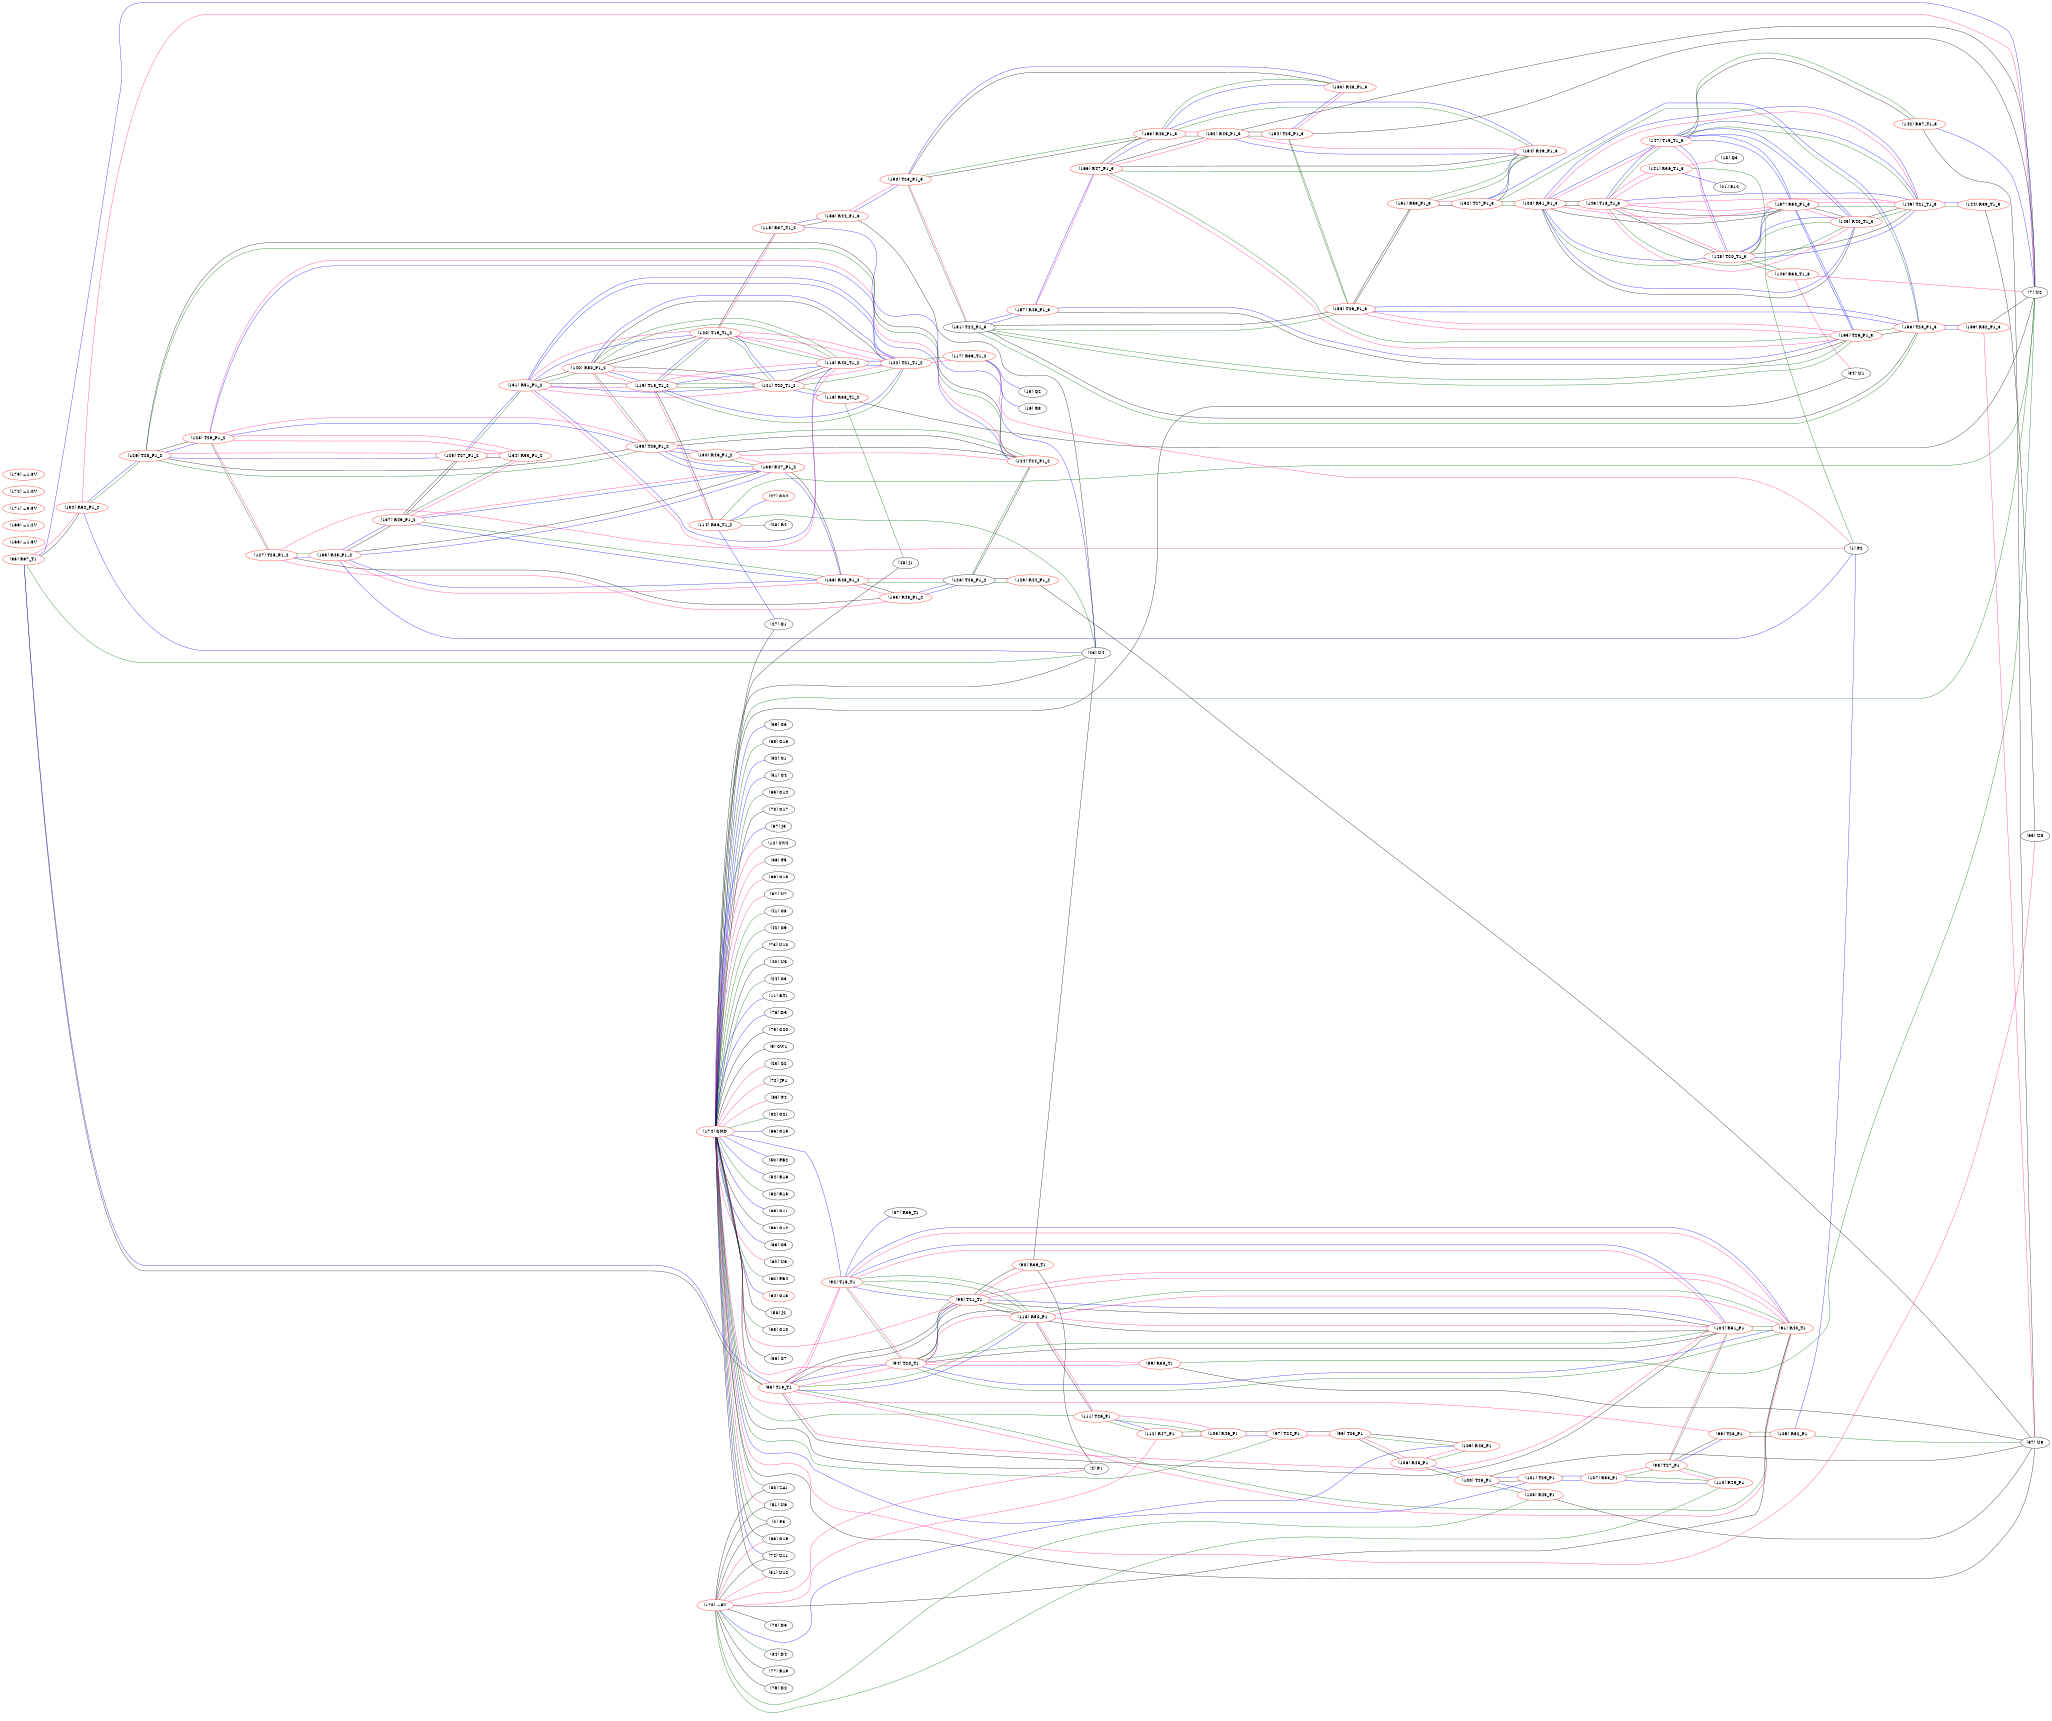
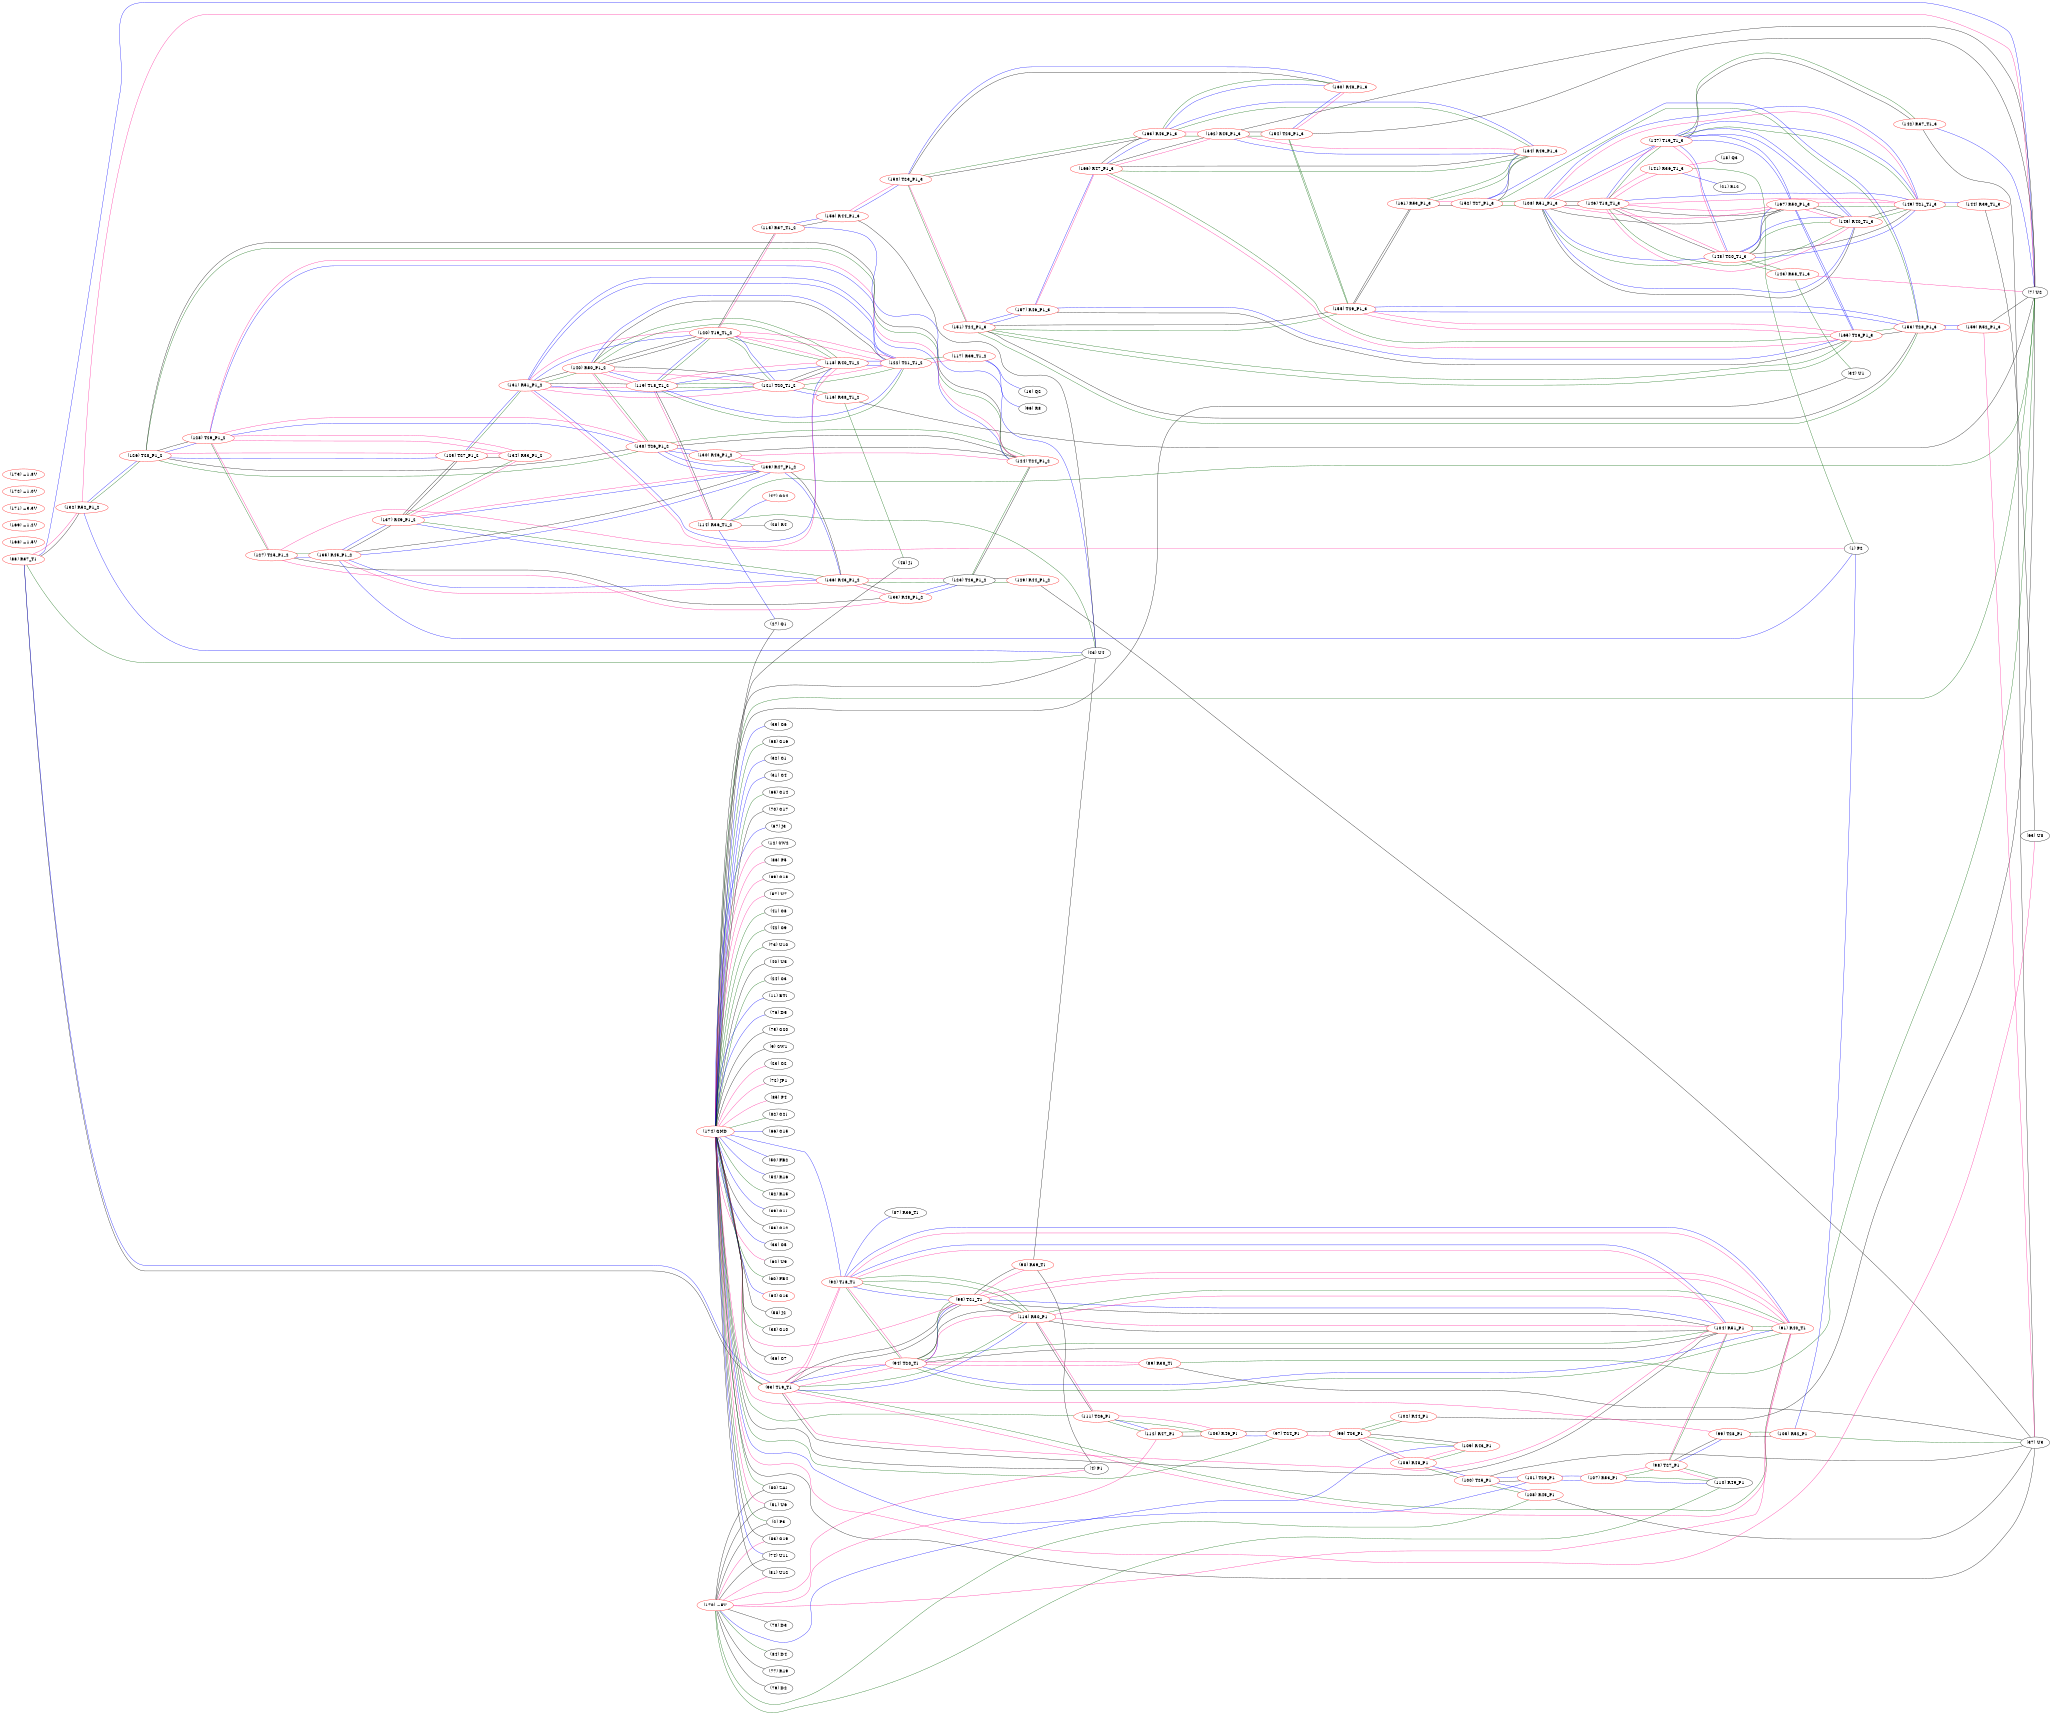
(969, 327) -> (969, 327)
(1819, 327) -> (1819, 327)
(1033, 409) -> (1033, 409)
(1404, 477) -> none
none -> (1414, 1417)
(1730, 1483) -> (1730, 1483)
(1337, 1554) -> (1337, 1554)
